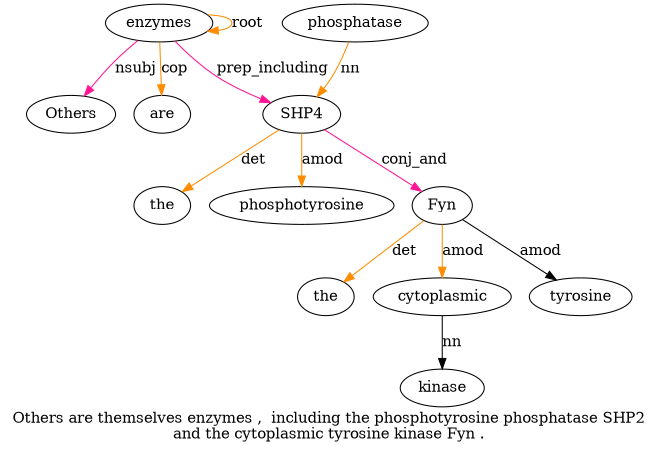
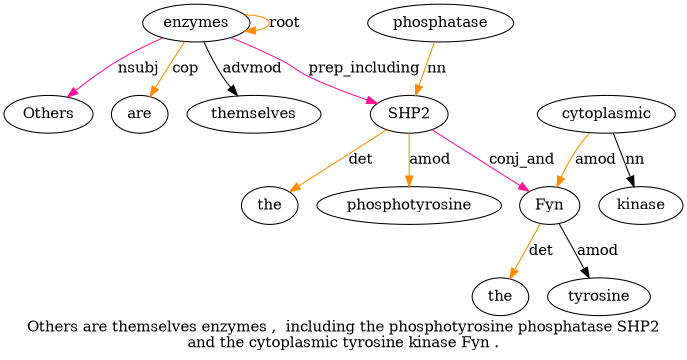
none -> (254, 114)
(302, 114) -> (409, 114)
(442, 246) -> (574, 154)
